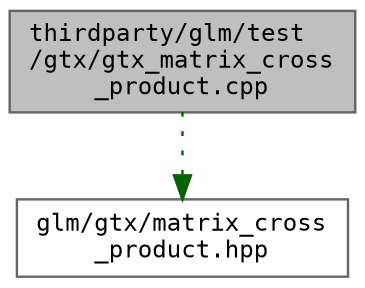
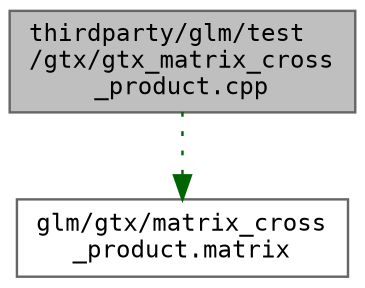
(182, 238) -> (182, 238)
